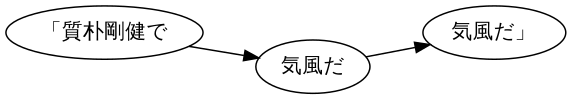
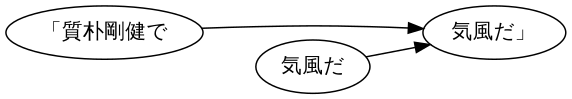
(216, 51) -> (305, 26)
